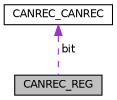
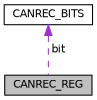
(58, 15) -> (48, 15)
